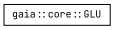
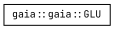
(57, 15) -> (57, 15)
